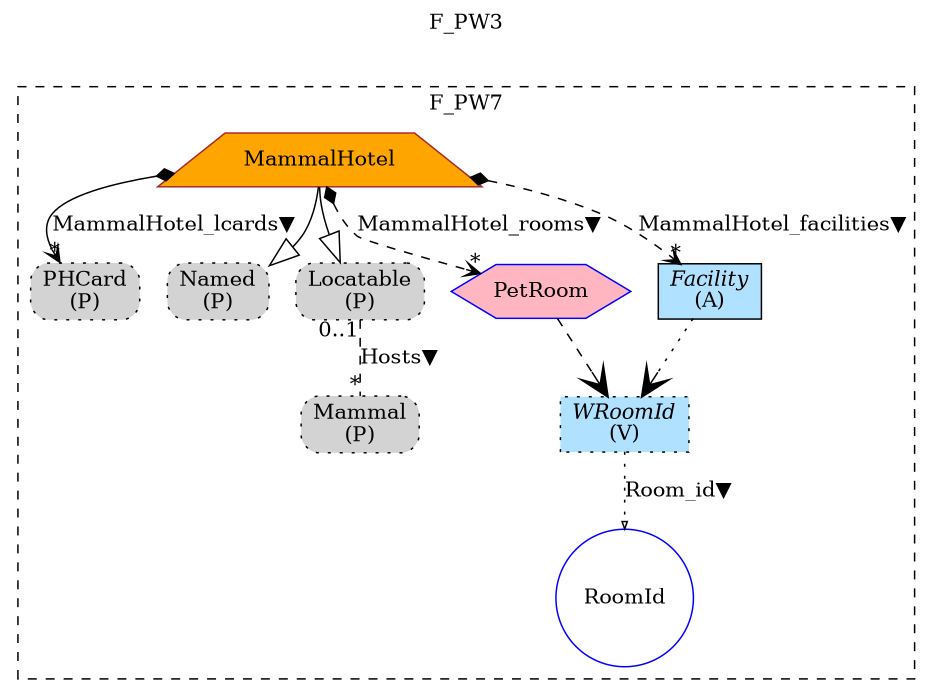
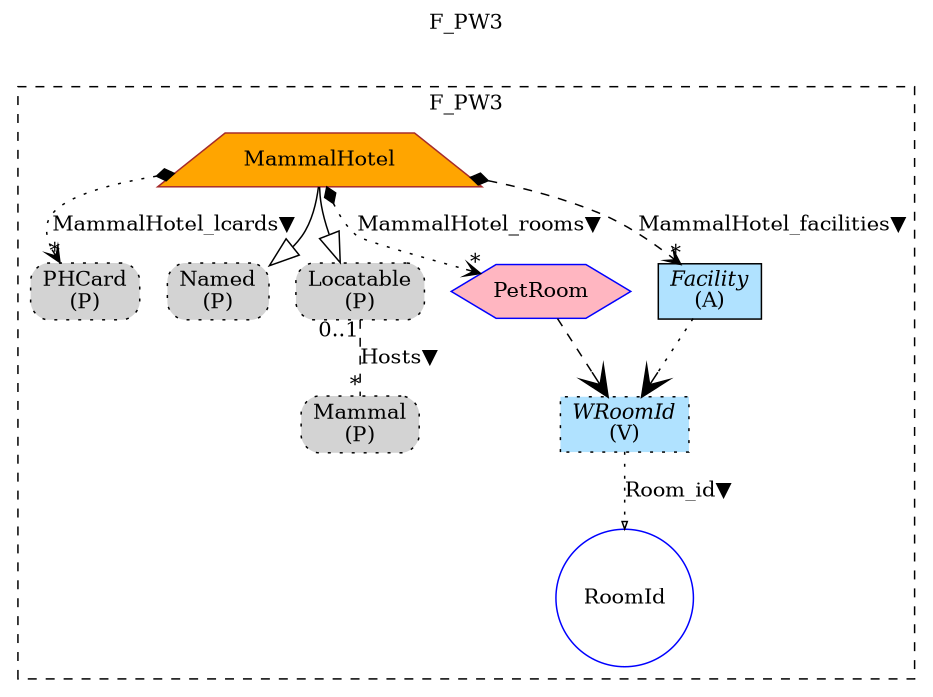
(466, 104) -> (466, 104)
(83, 194) -> (83, 194)
(392, 248) -> (392, 248)
